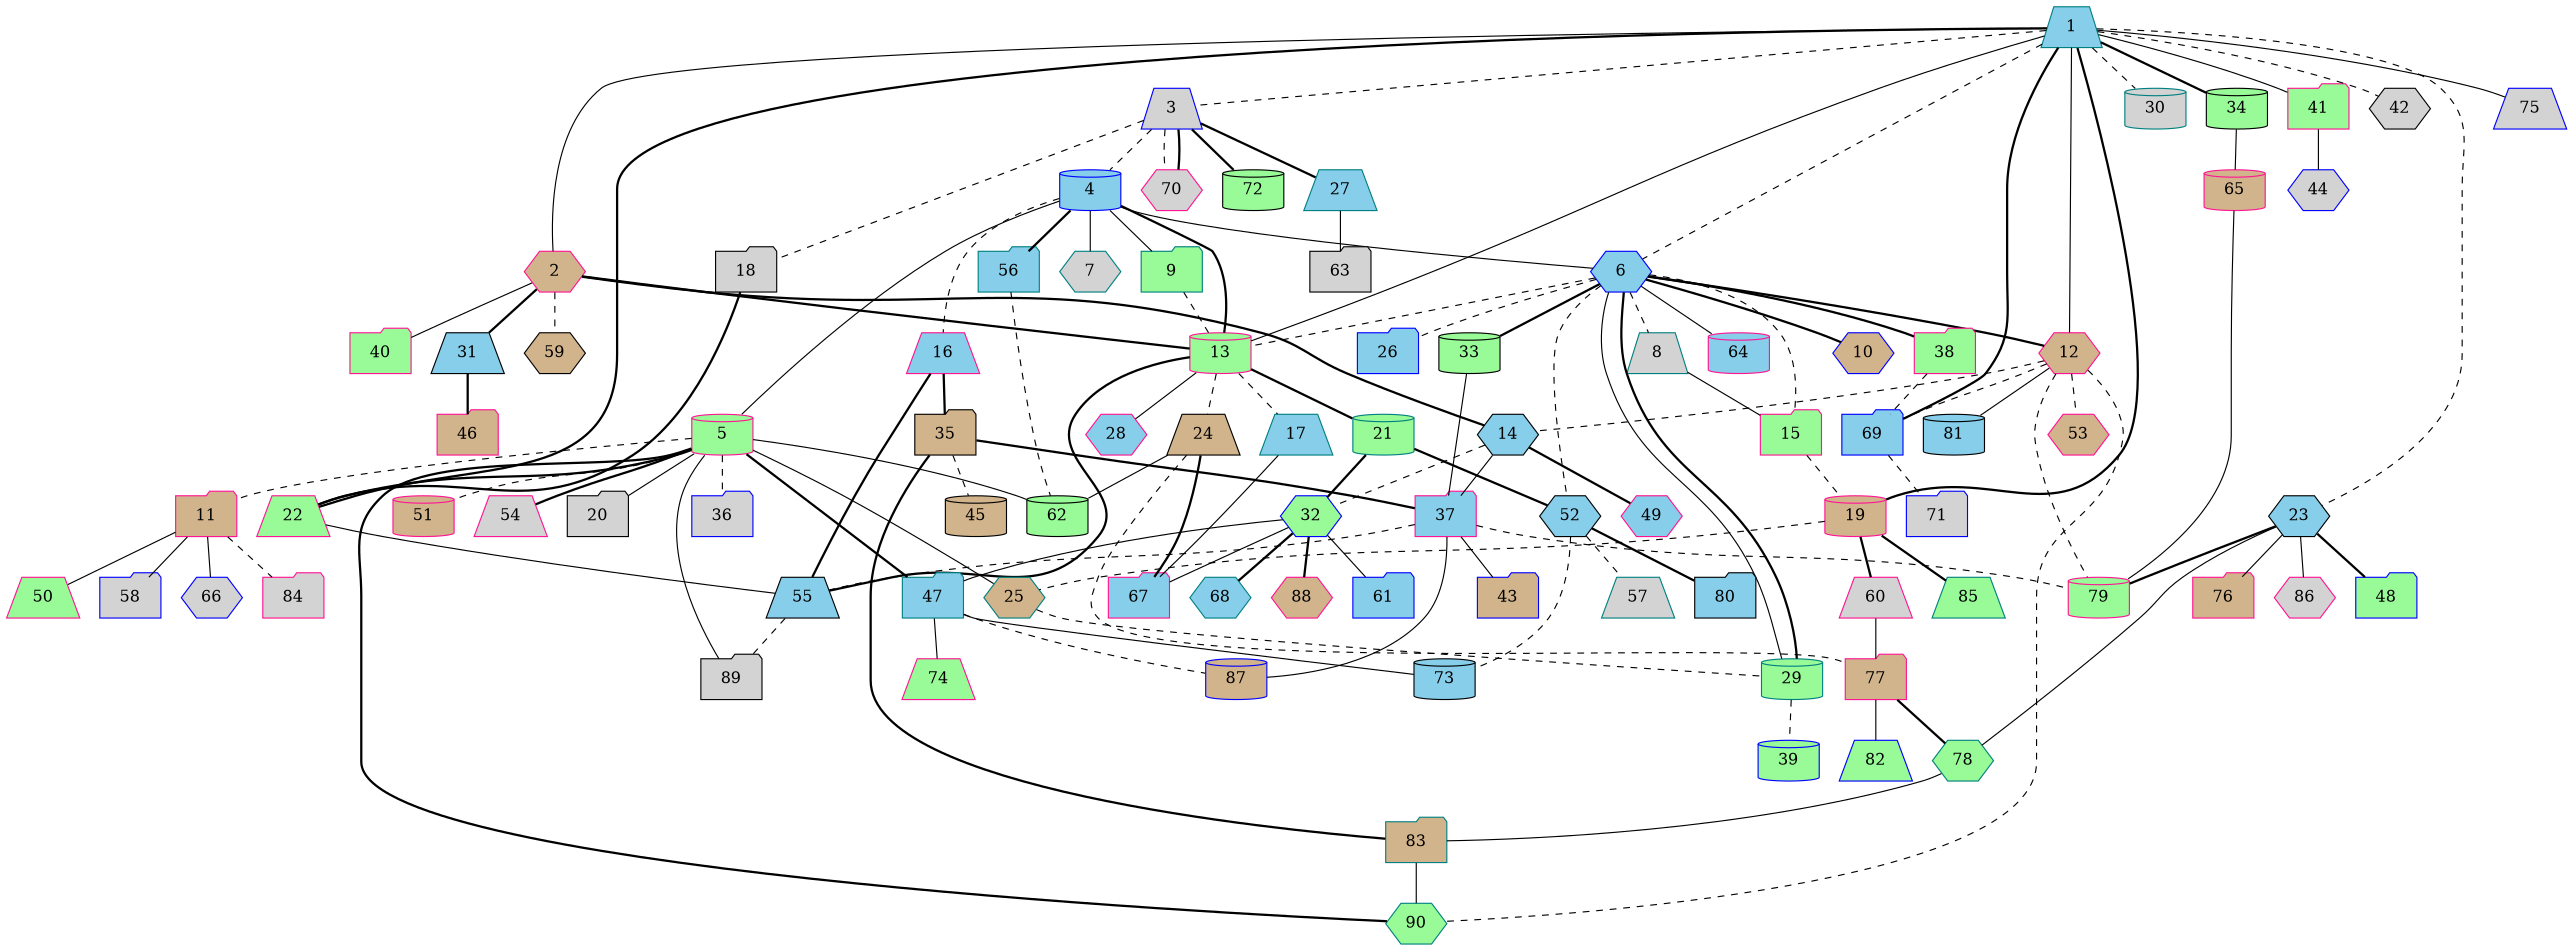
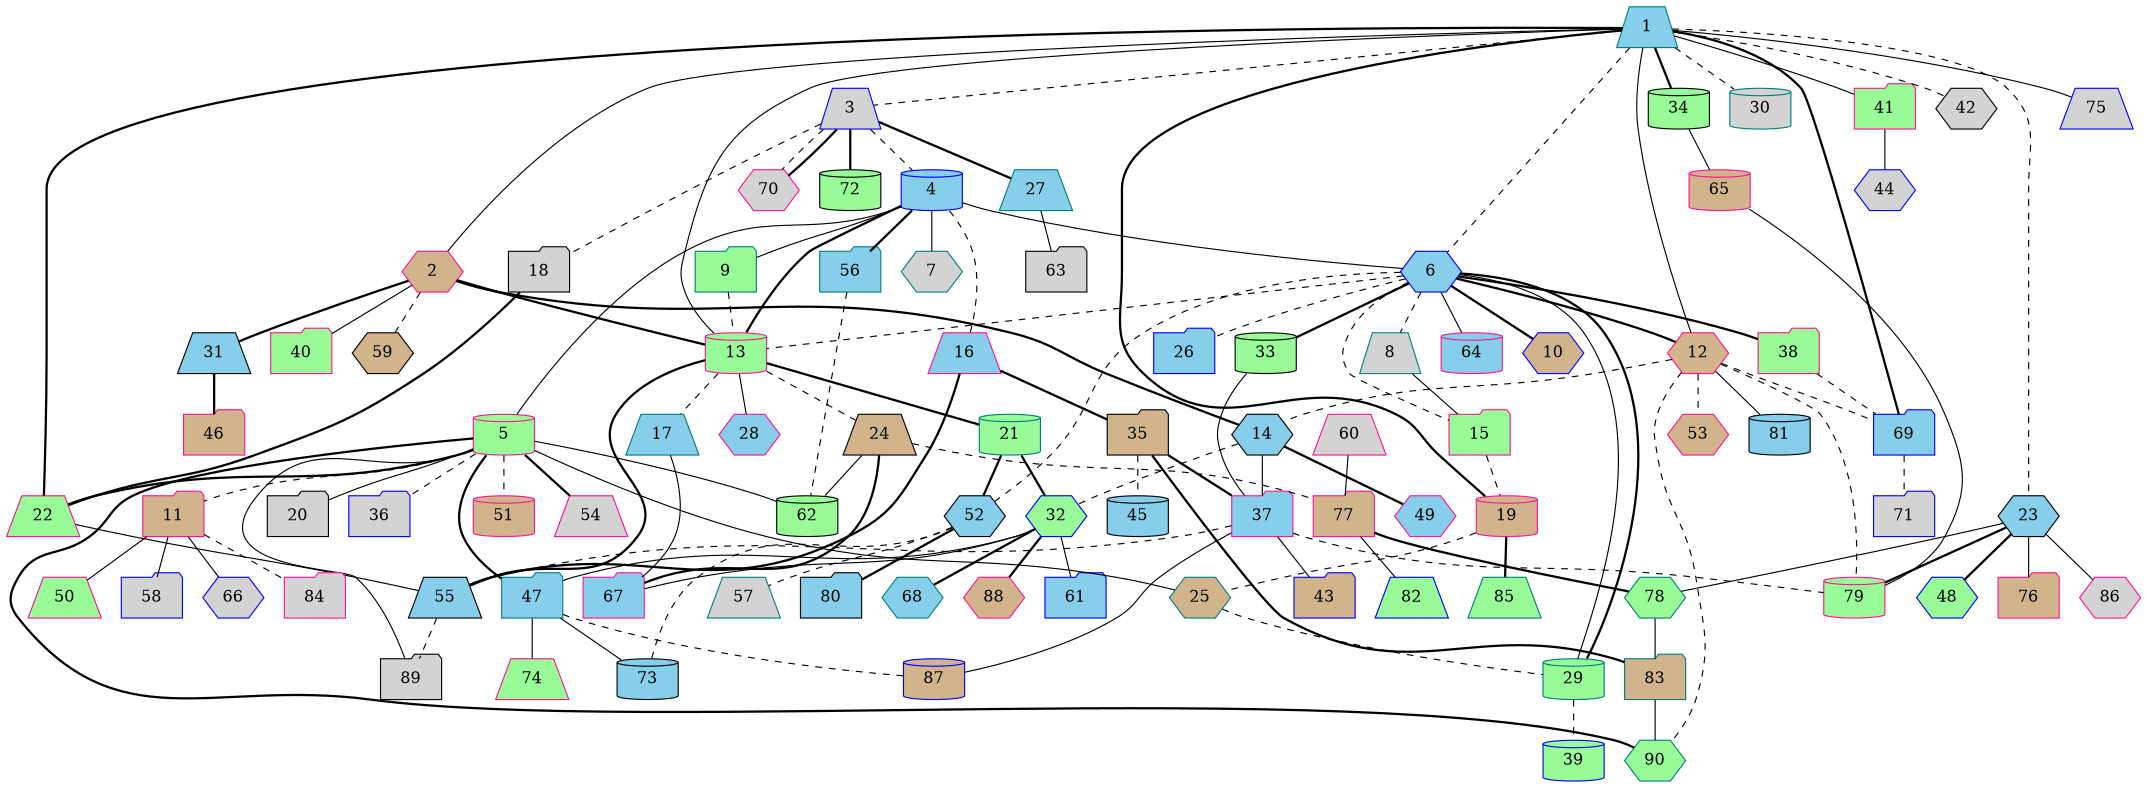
(976, 516) -> (1138, 516)
(1865, 553) -> none
(2386, 598) -> (1947, 598)
